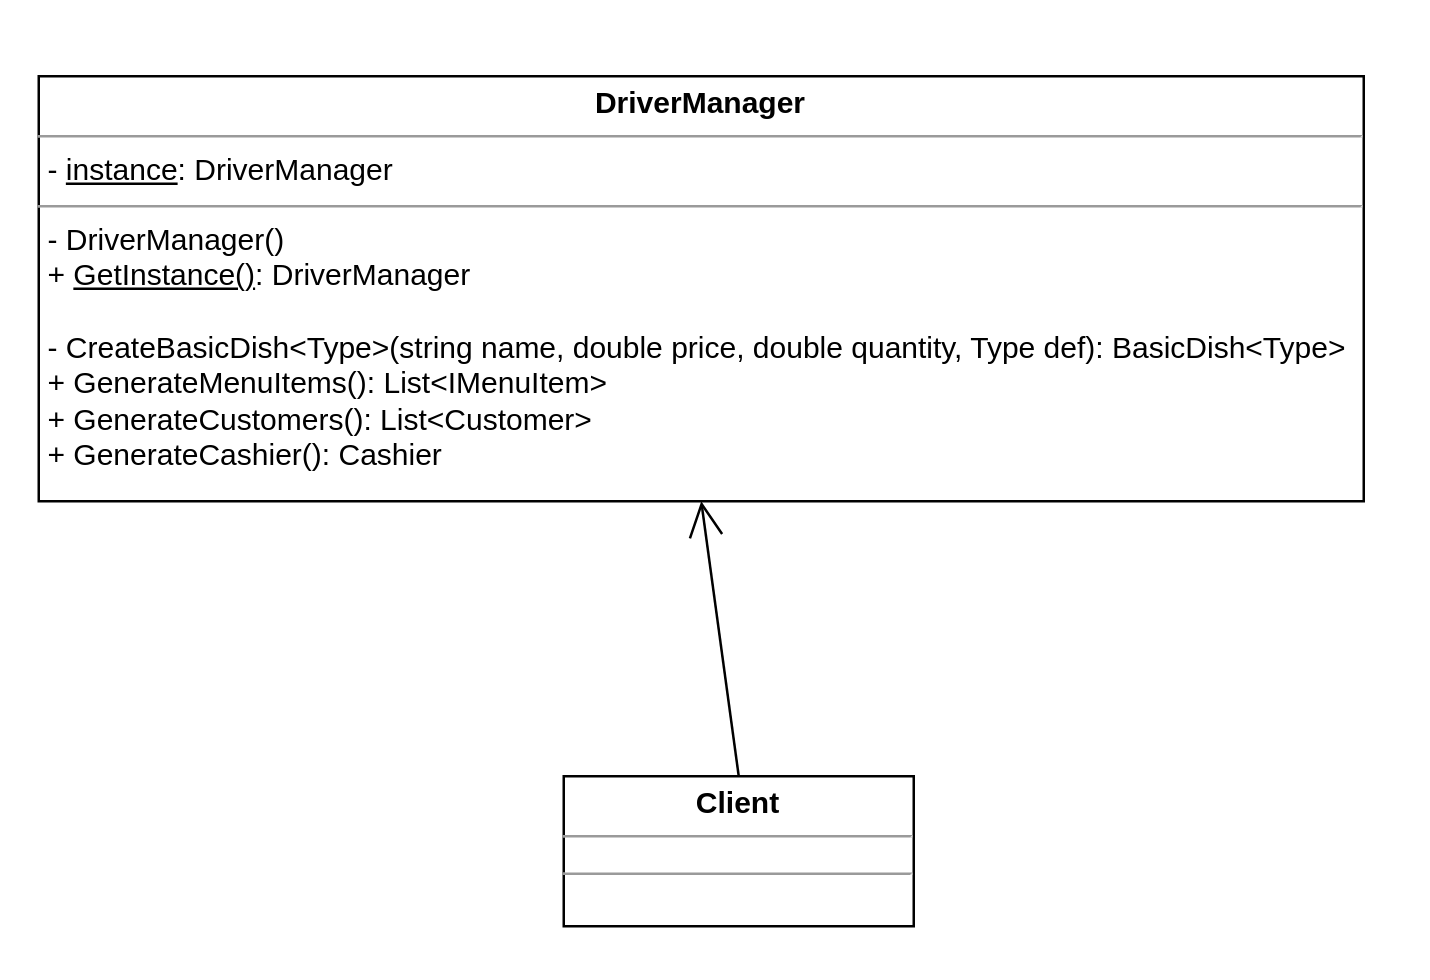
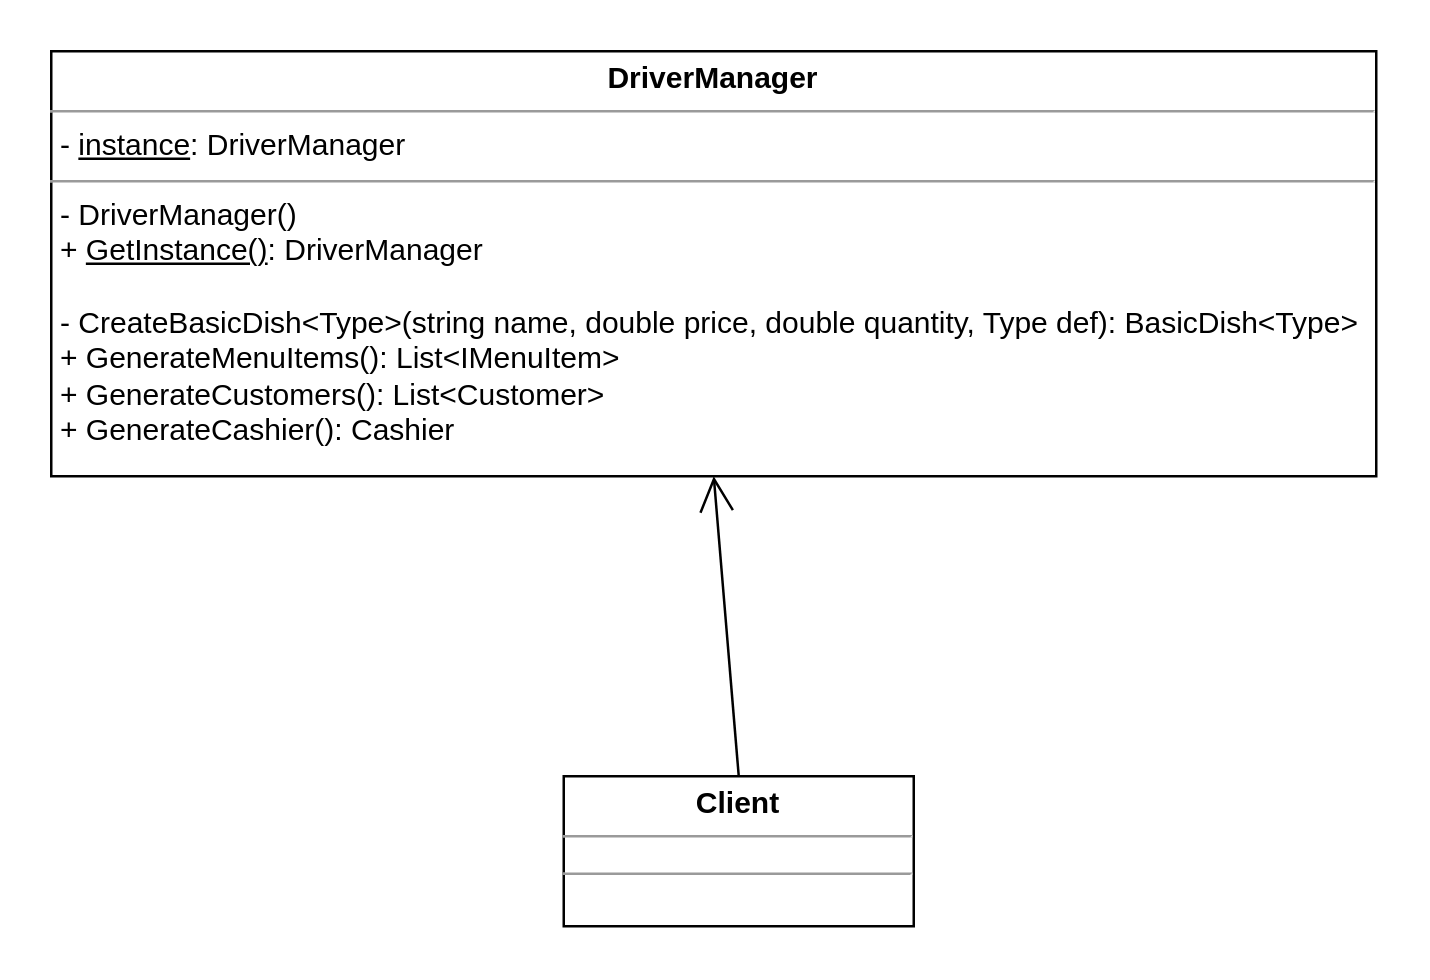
(701, 289) -> (714, 264)
